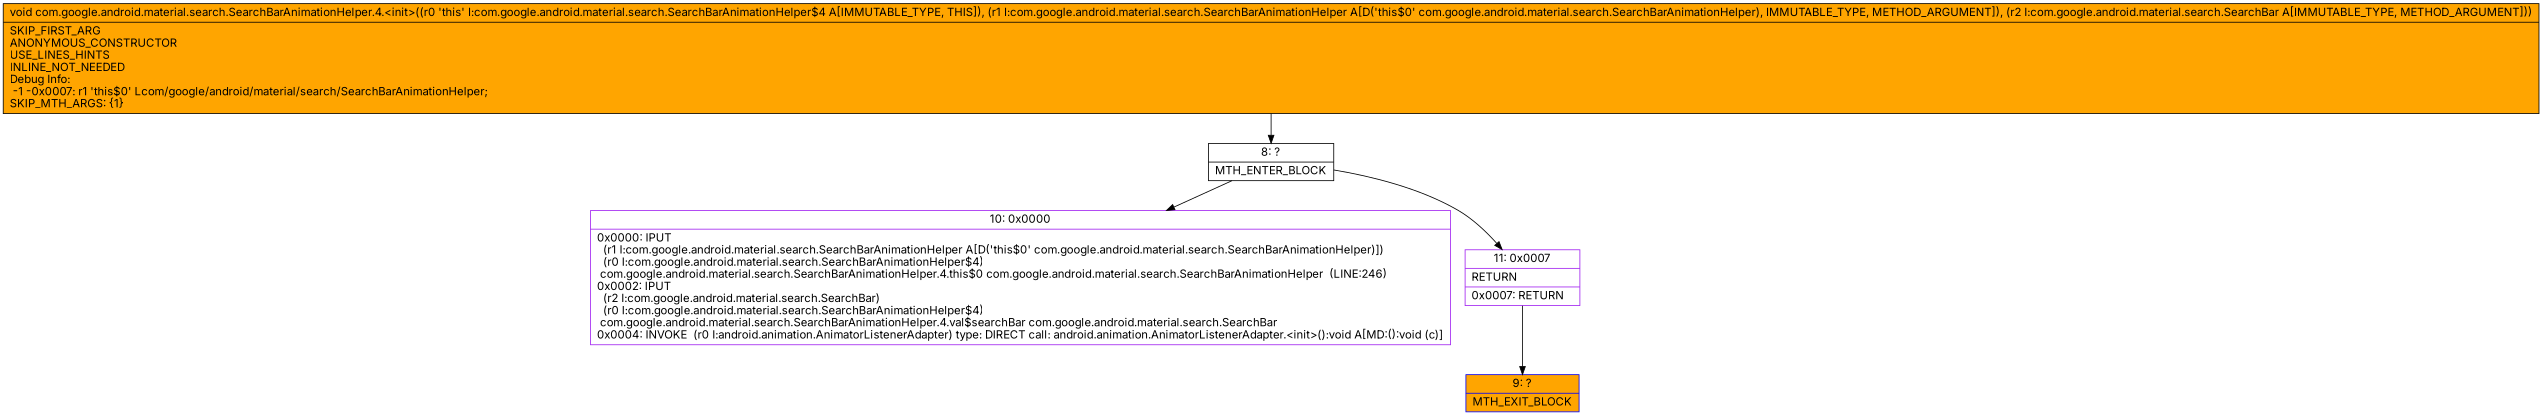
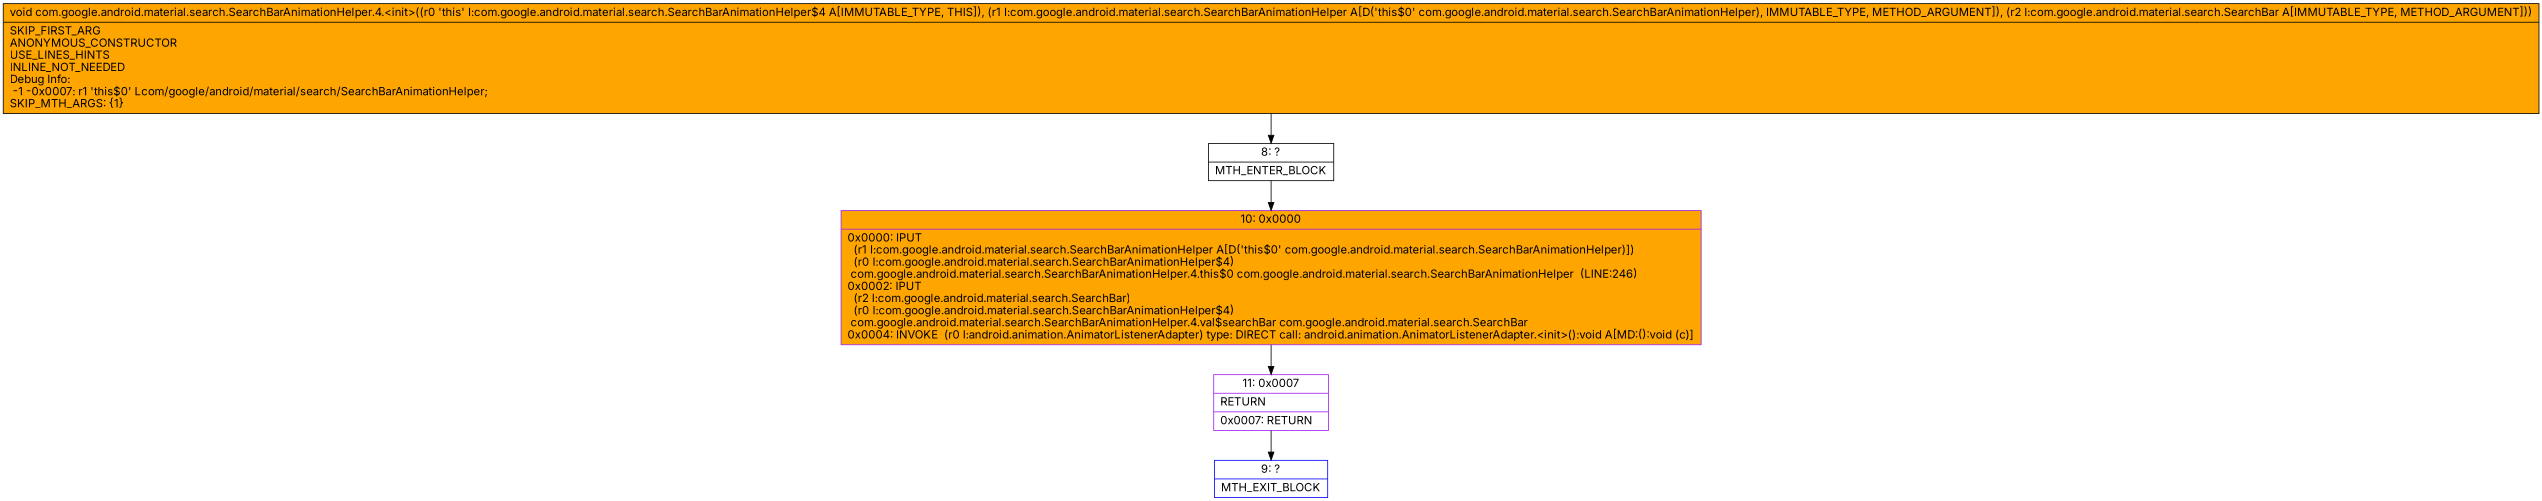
(1422, 193) -> (1271, 356)
(1021, 278) -> (1271, 278)
(1522, 393) -> (1271, 479)
